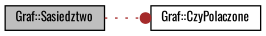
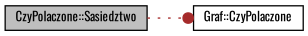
(55, 18) -> (76, 18)
